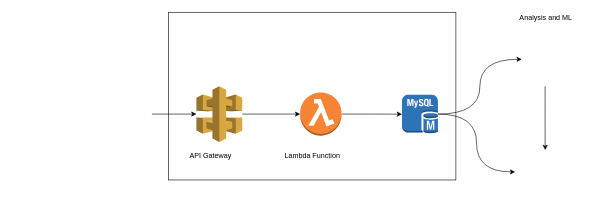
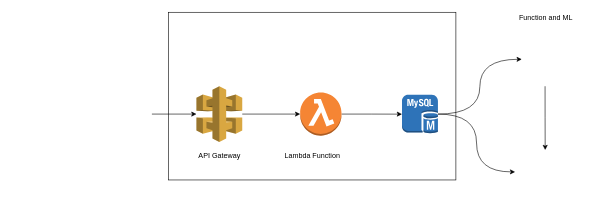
(547, 18) -> (547, 18)
(210, 156) -> (219, 156)
